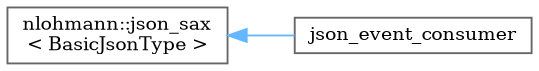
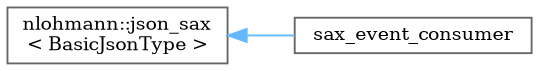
(413, 35) -> (413, 35)
